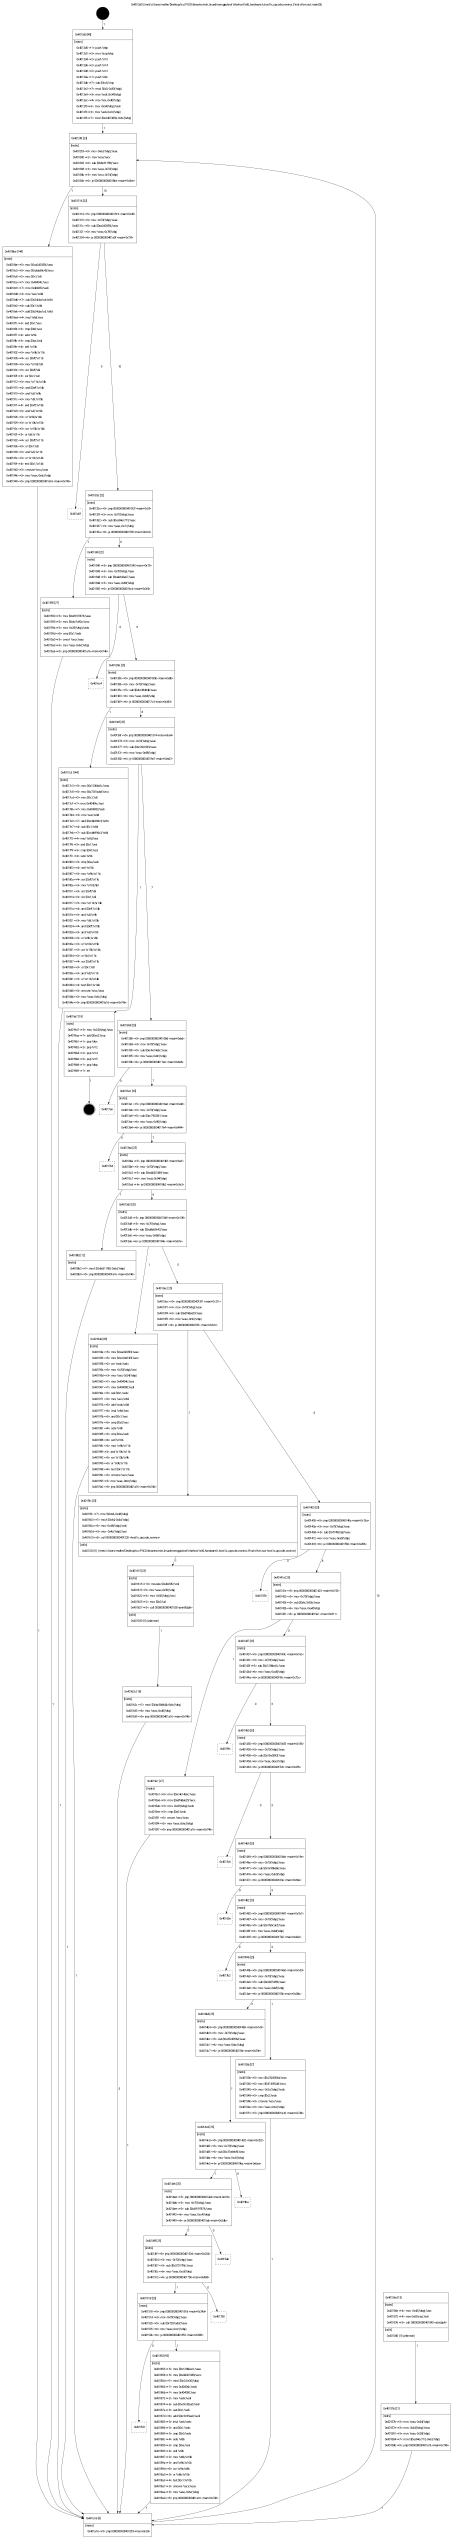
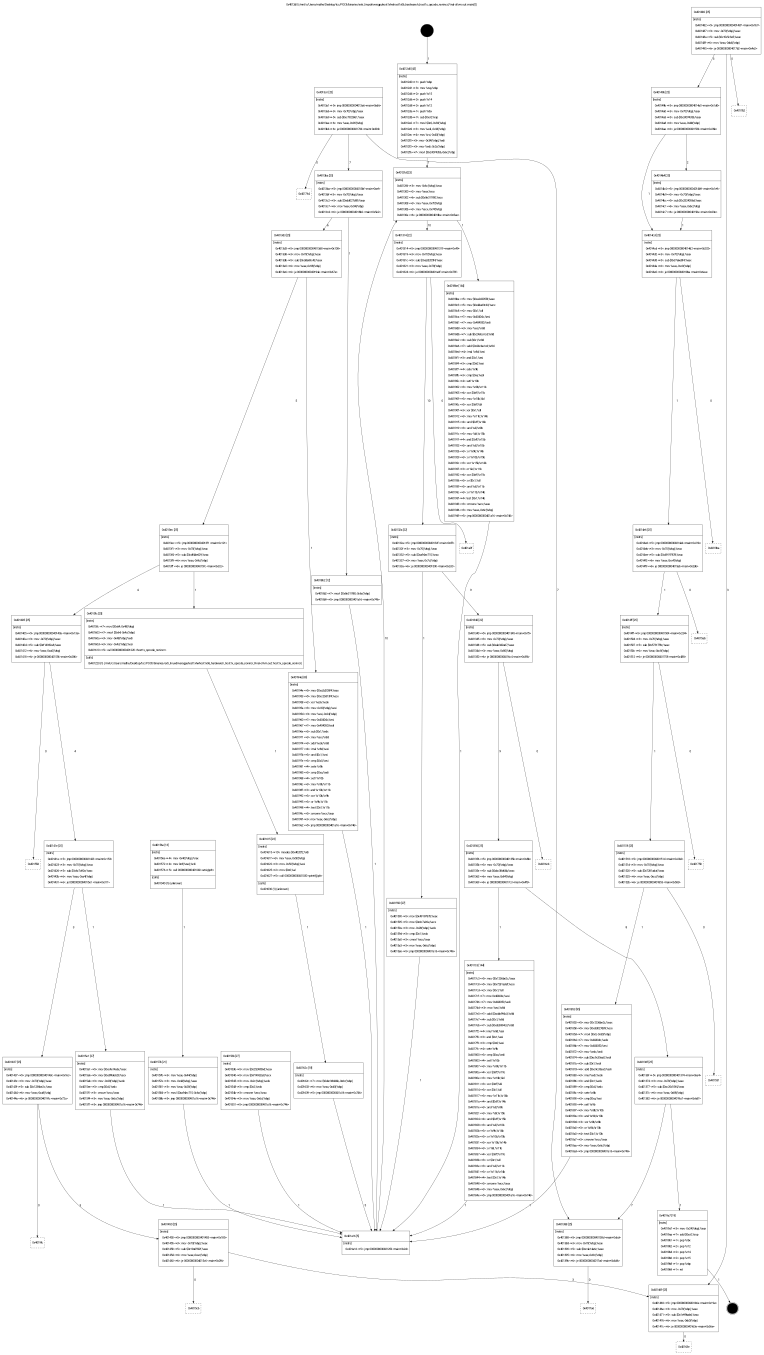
(152, 1076) -> (556, 597)
(270, 1890) -> (726, 671)
(270, 2029) -> (644, 180)
